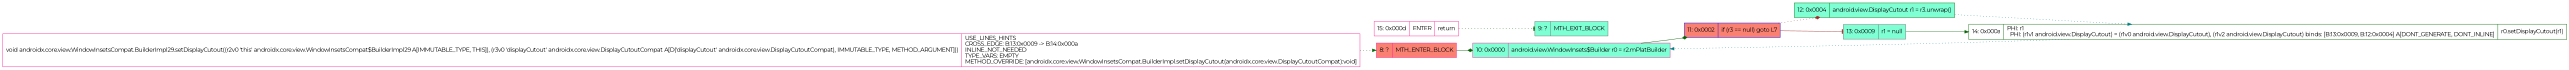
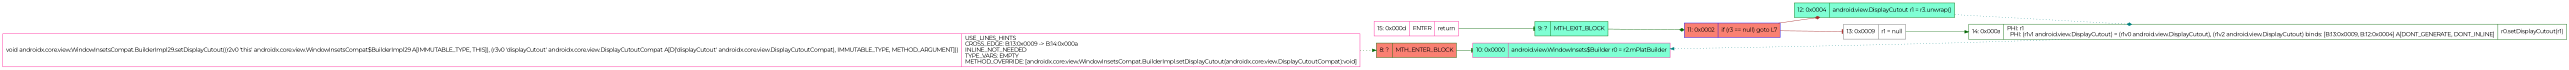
(2041, 19) -> (2041, 19)
(1797, 21) -> (1797, 21)
(1496, 29) -> (1496, 29)
(1571, 29) -> (1571, 29)
(1874, 32) -> (1874, 32)
(1662, 41) -> (1644, 29)
(1416, 50) -> (1416, 50)
(1464, 50) -> (1464, 50)
